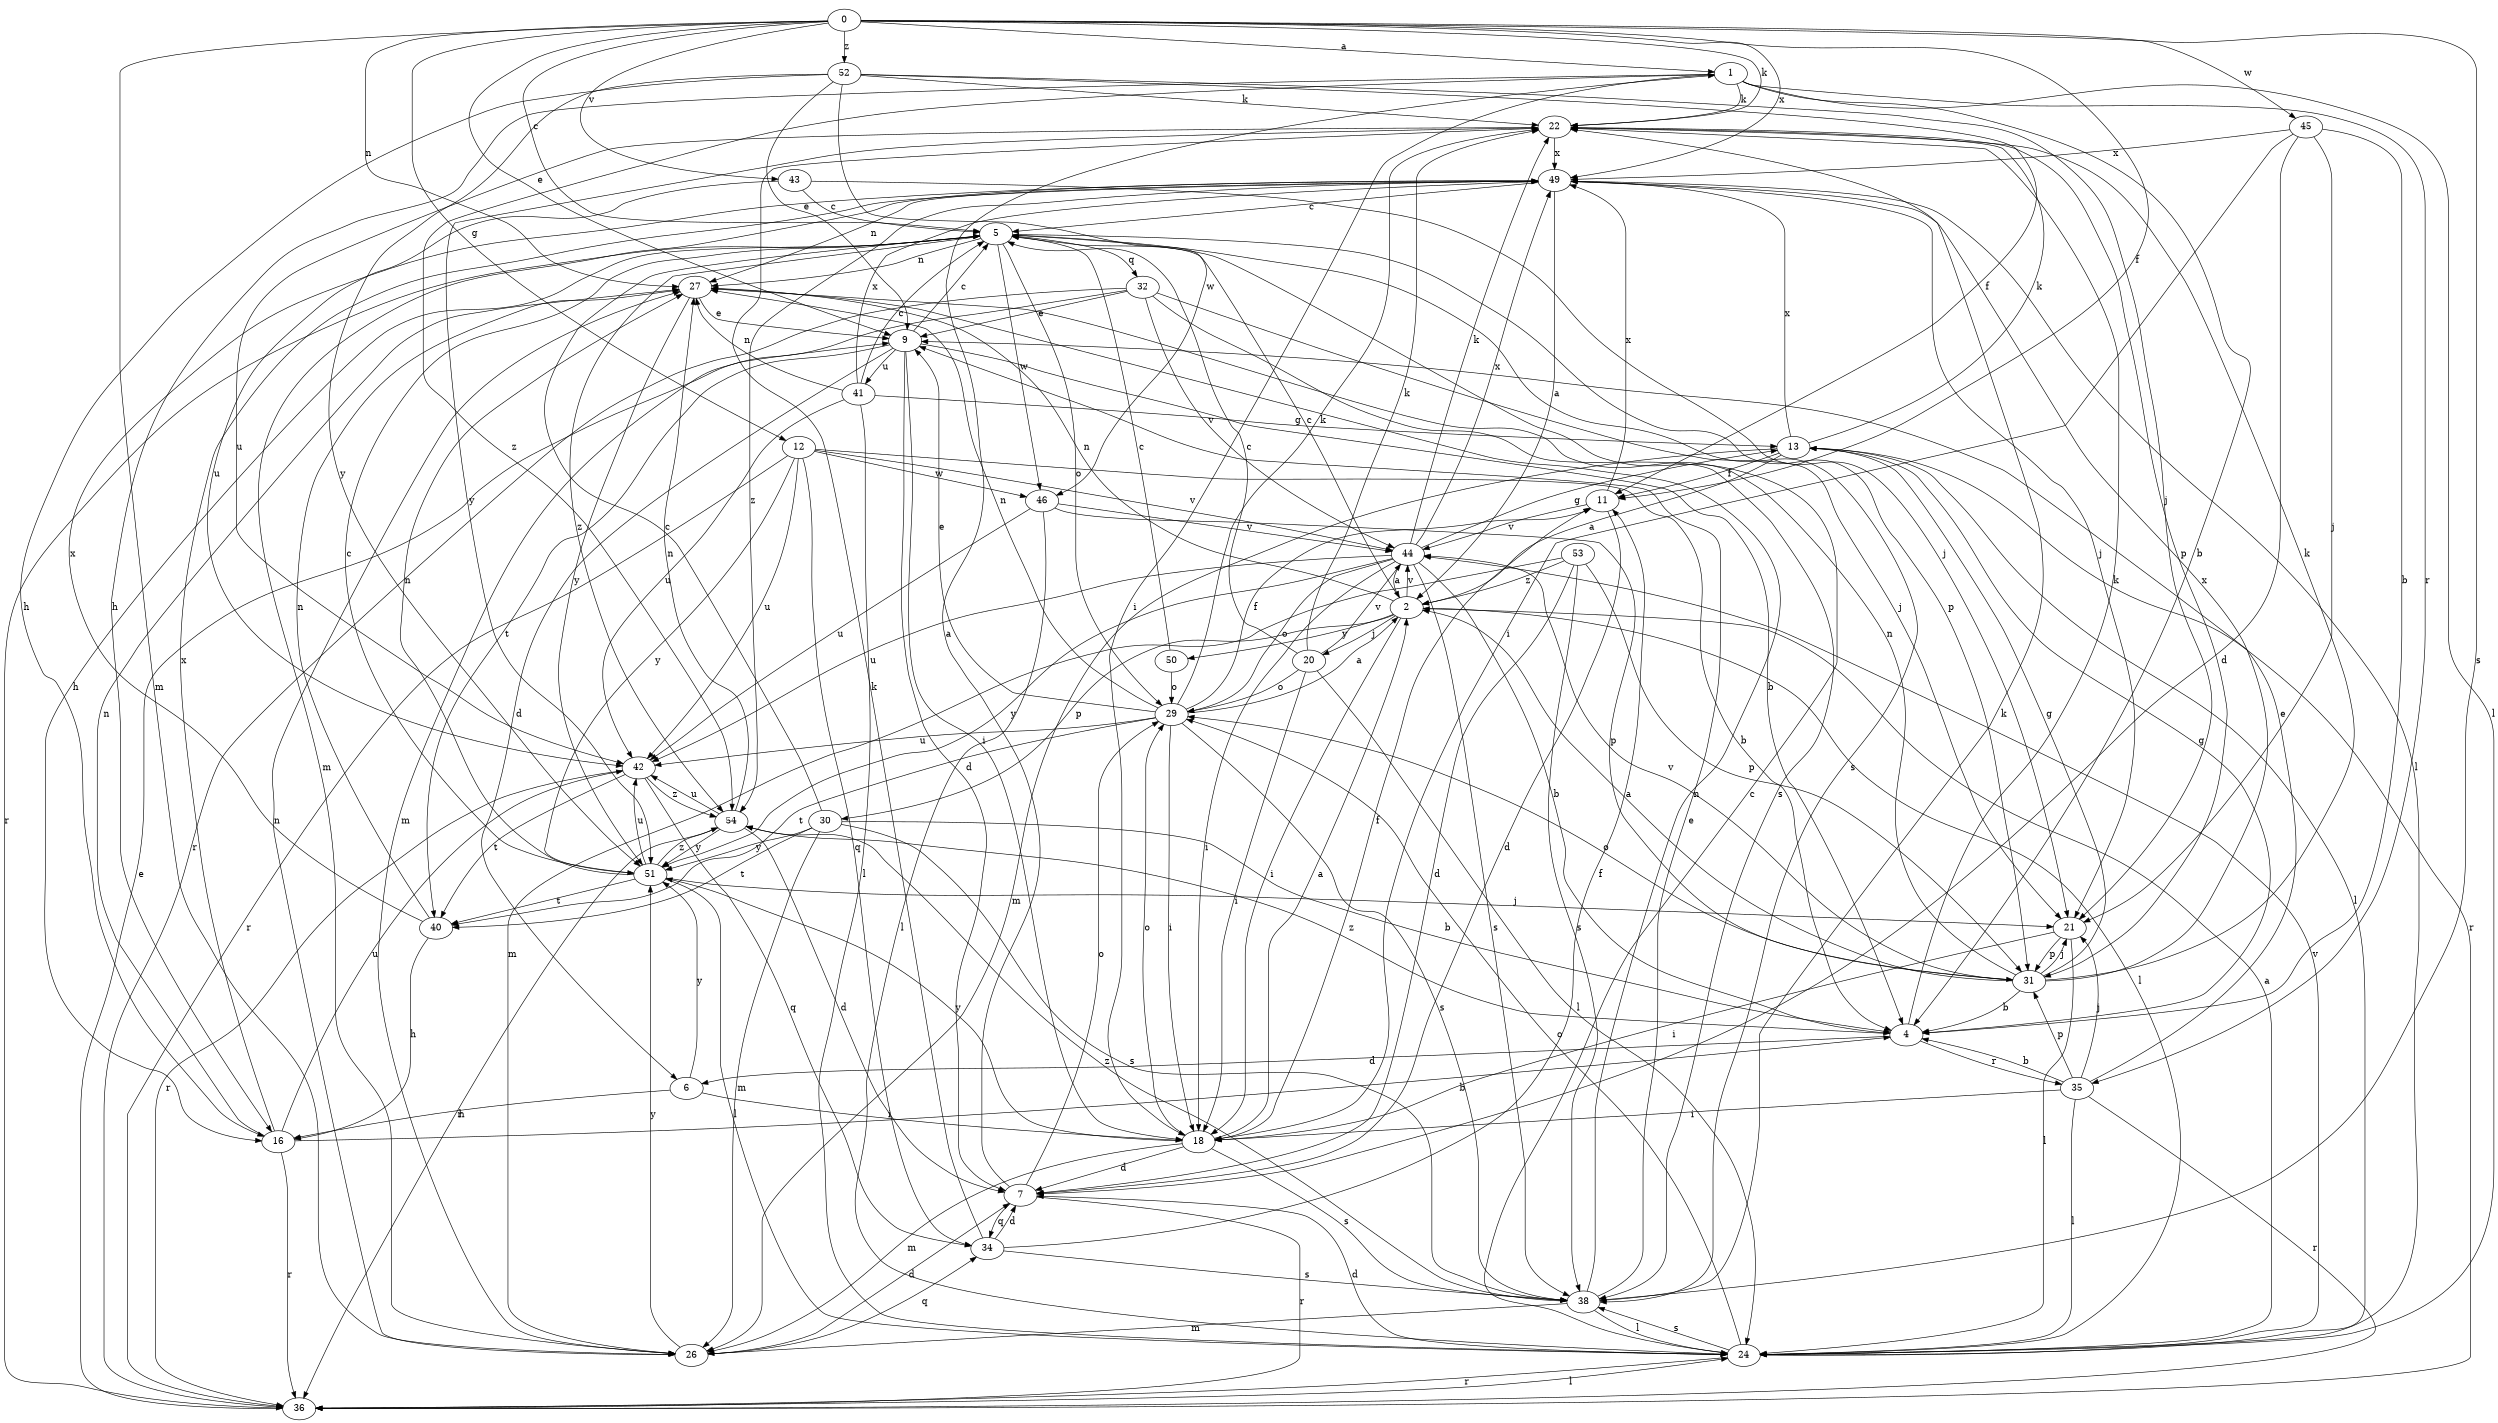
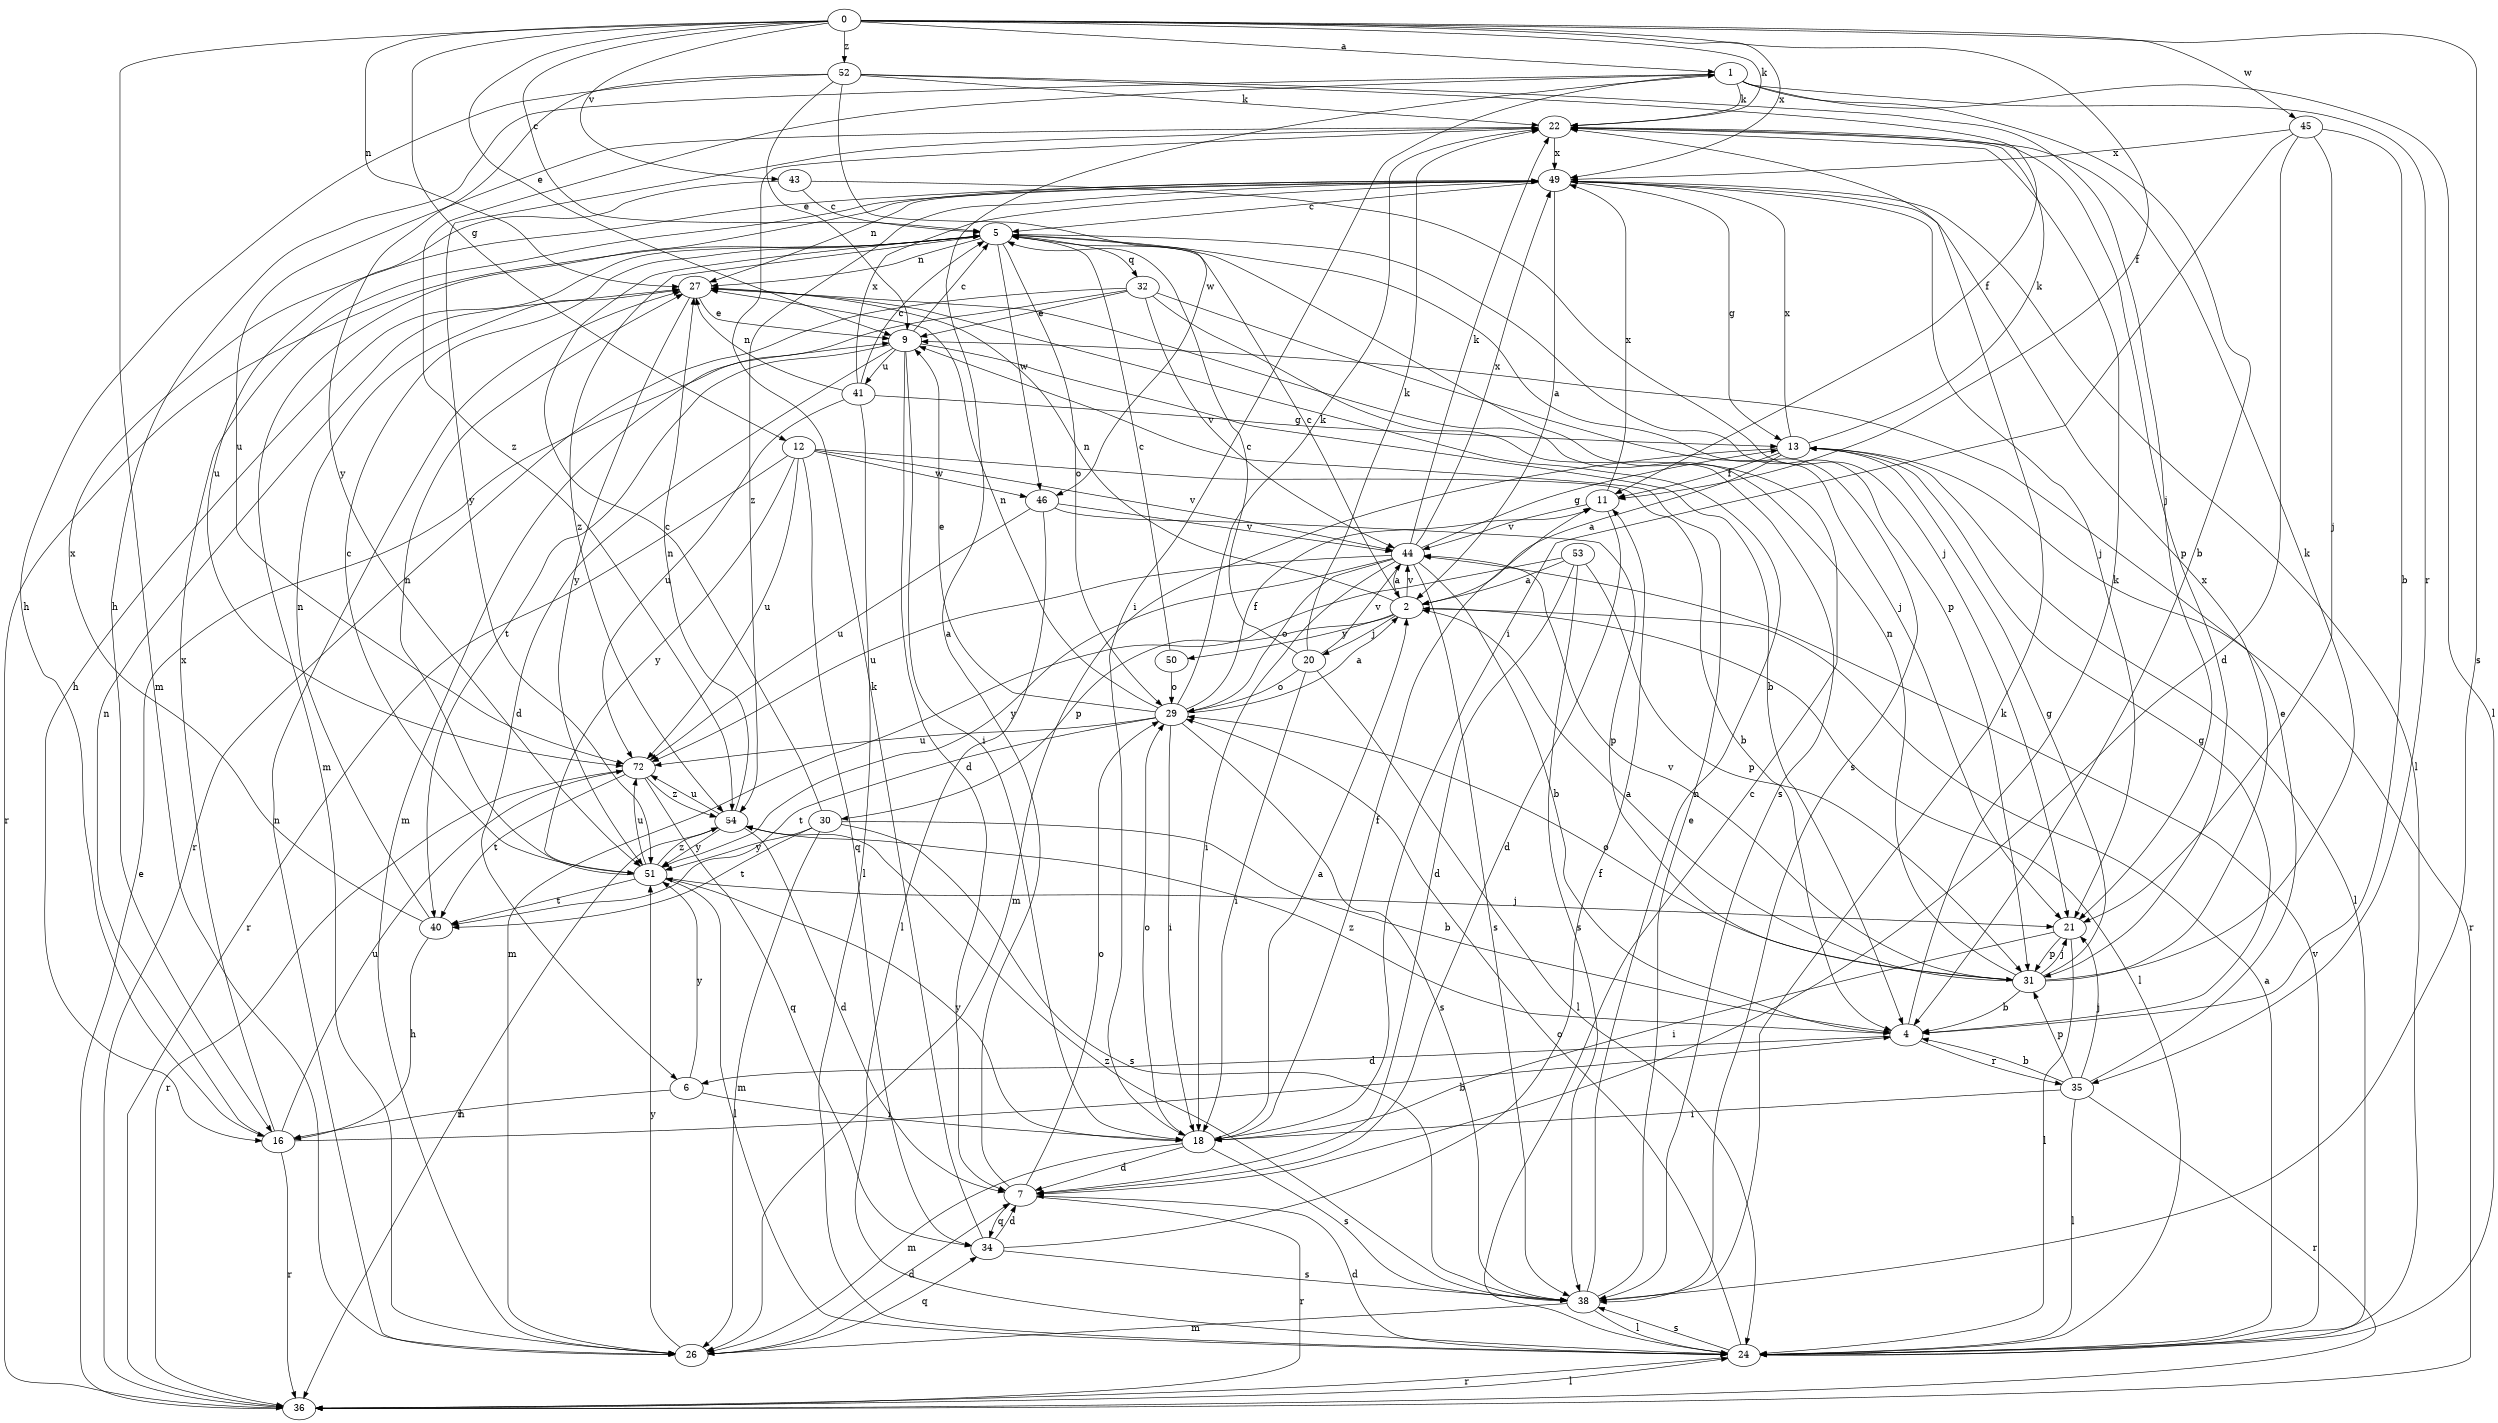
none -> (1729, 260)
(1528, 581) -> (1528, 581)
(639, 768) -> (639, 768)
(1270, 866) -> none
